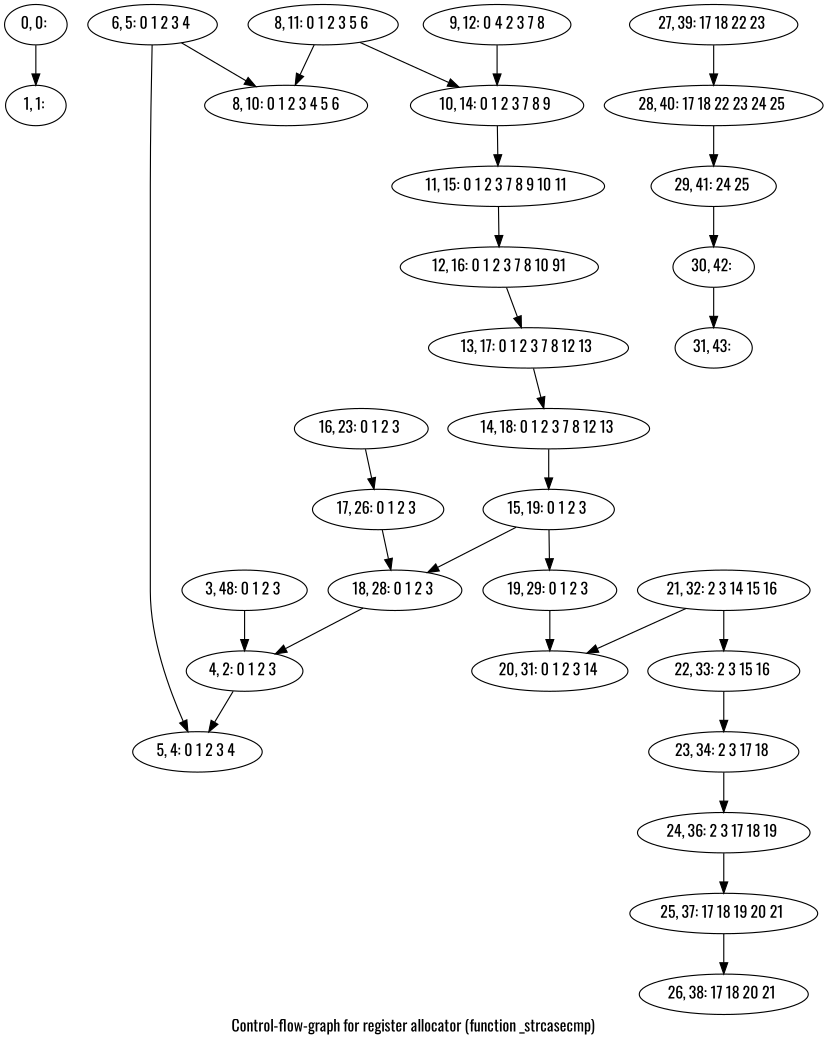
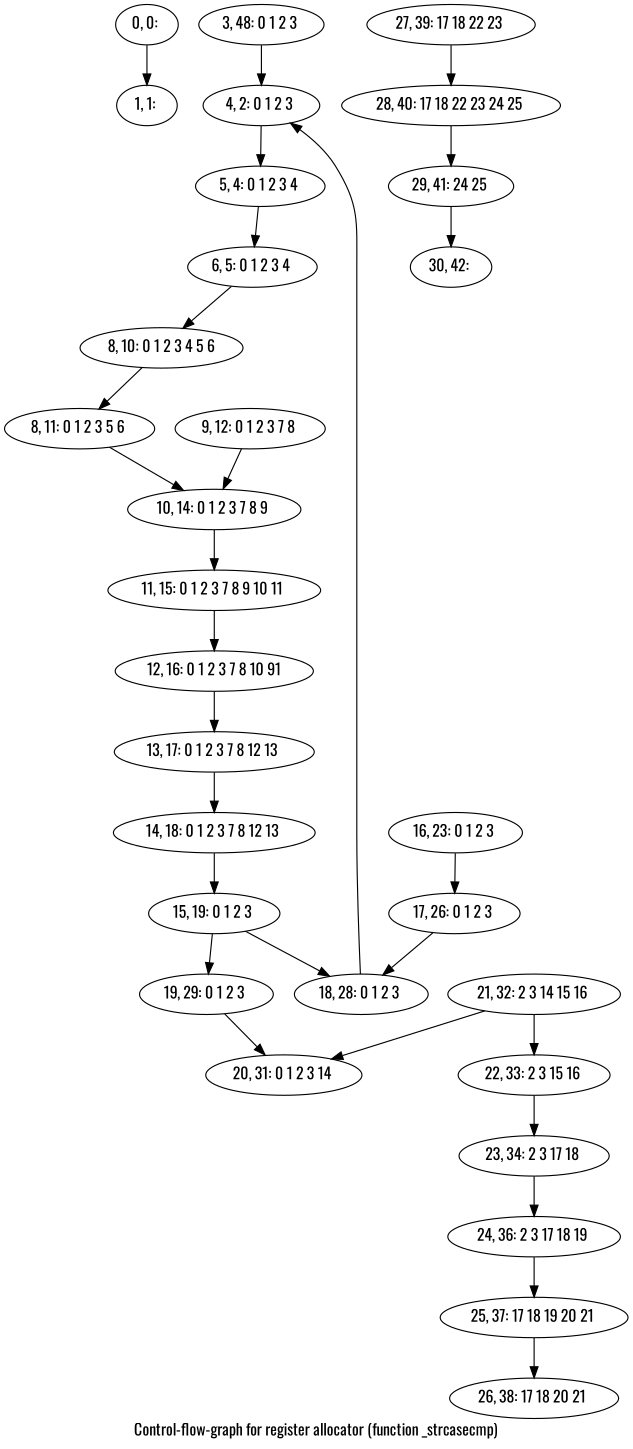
(497, 25) -> (250, 429)
(307, 60) -> (125, 384)
(714, 348) -> none
(150, 386) -> (257, 221)
